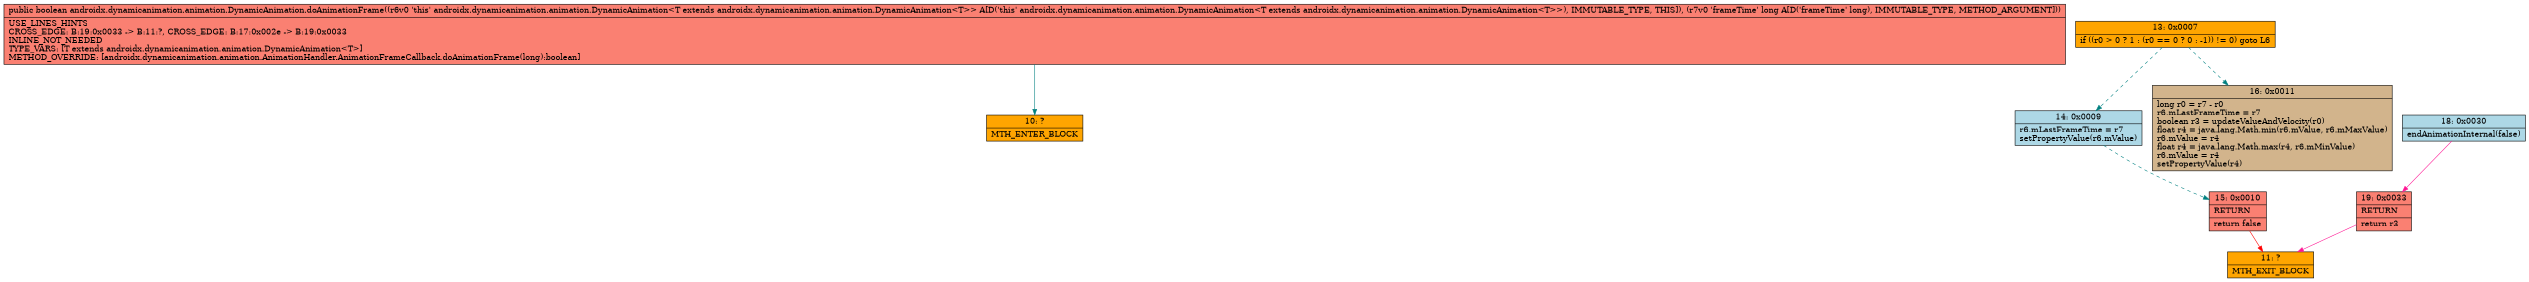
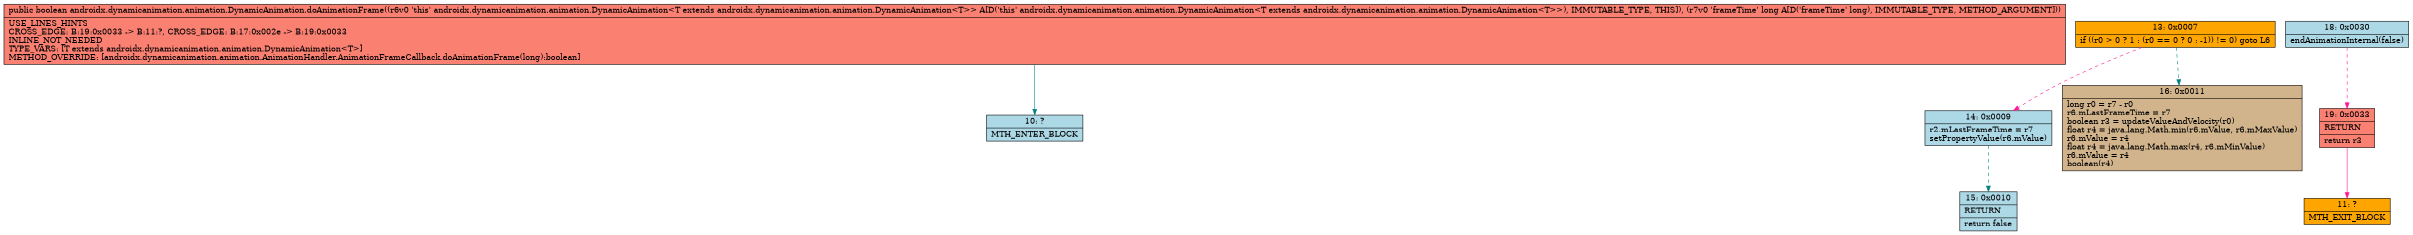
(2131, 77) -> (2079, 74)
(1035, 128) -> (1035, 128)
(2072, 130) -> (1982, 130)
(2200, 164) -> (2090, 164)
(2429, 164) -> (2347, 75)
(2238, 211) -> (1988, 211)
(2255, 239) -> none
